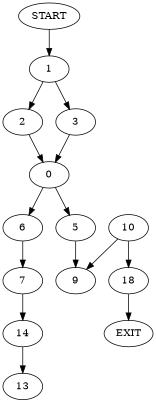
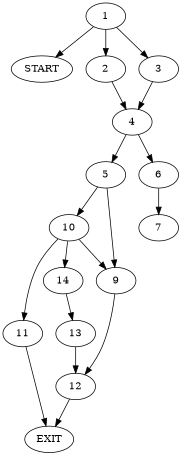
(49, 39) -> (78, 40)
(49, 175) -> (132, 122)
none -> (90, 198)
(129, 281) -> (23, 334)
(23, 304) -> (67, 251)
none -> (76, 386)
